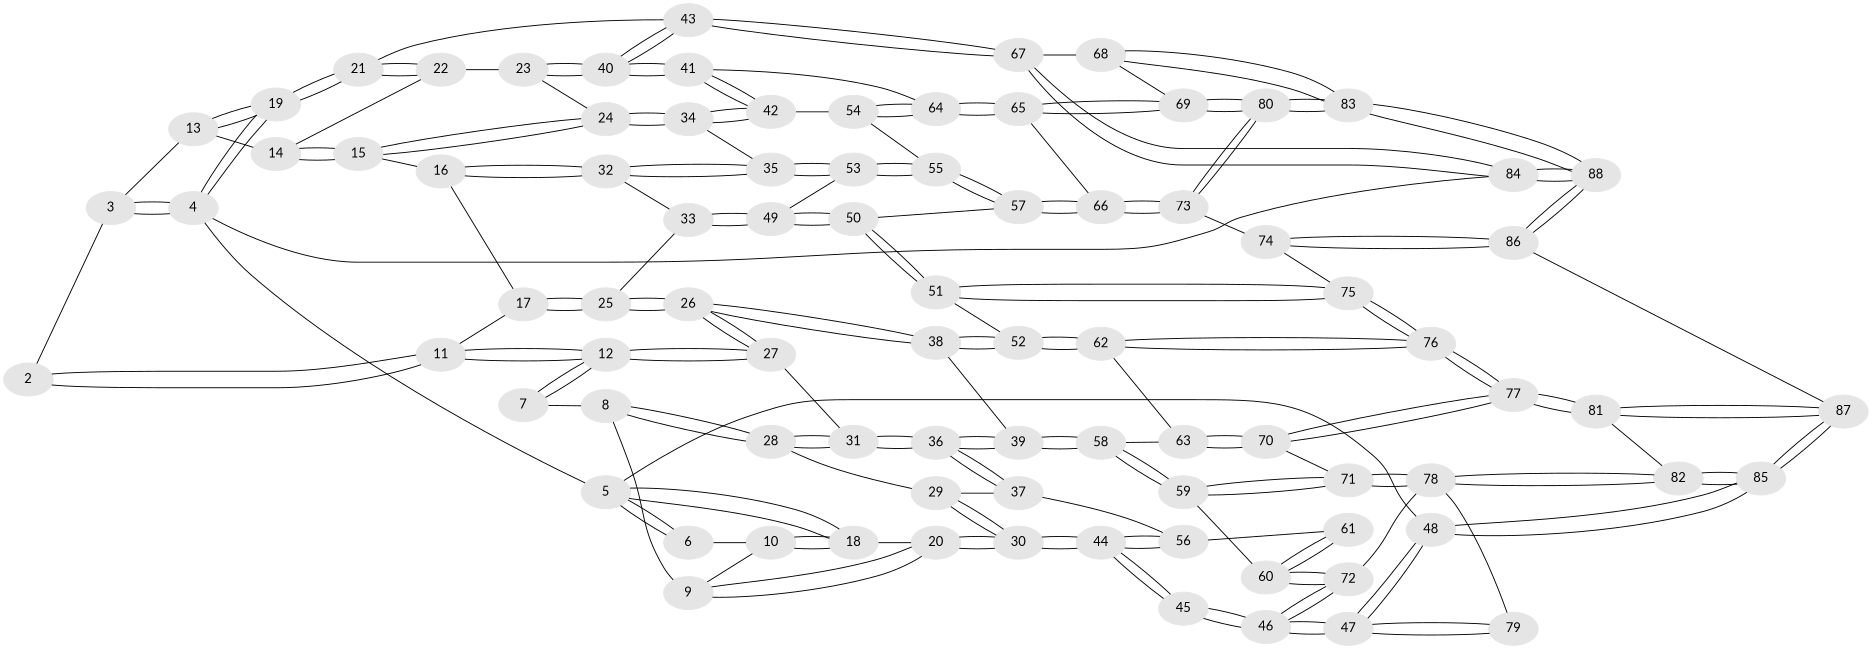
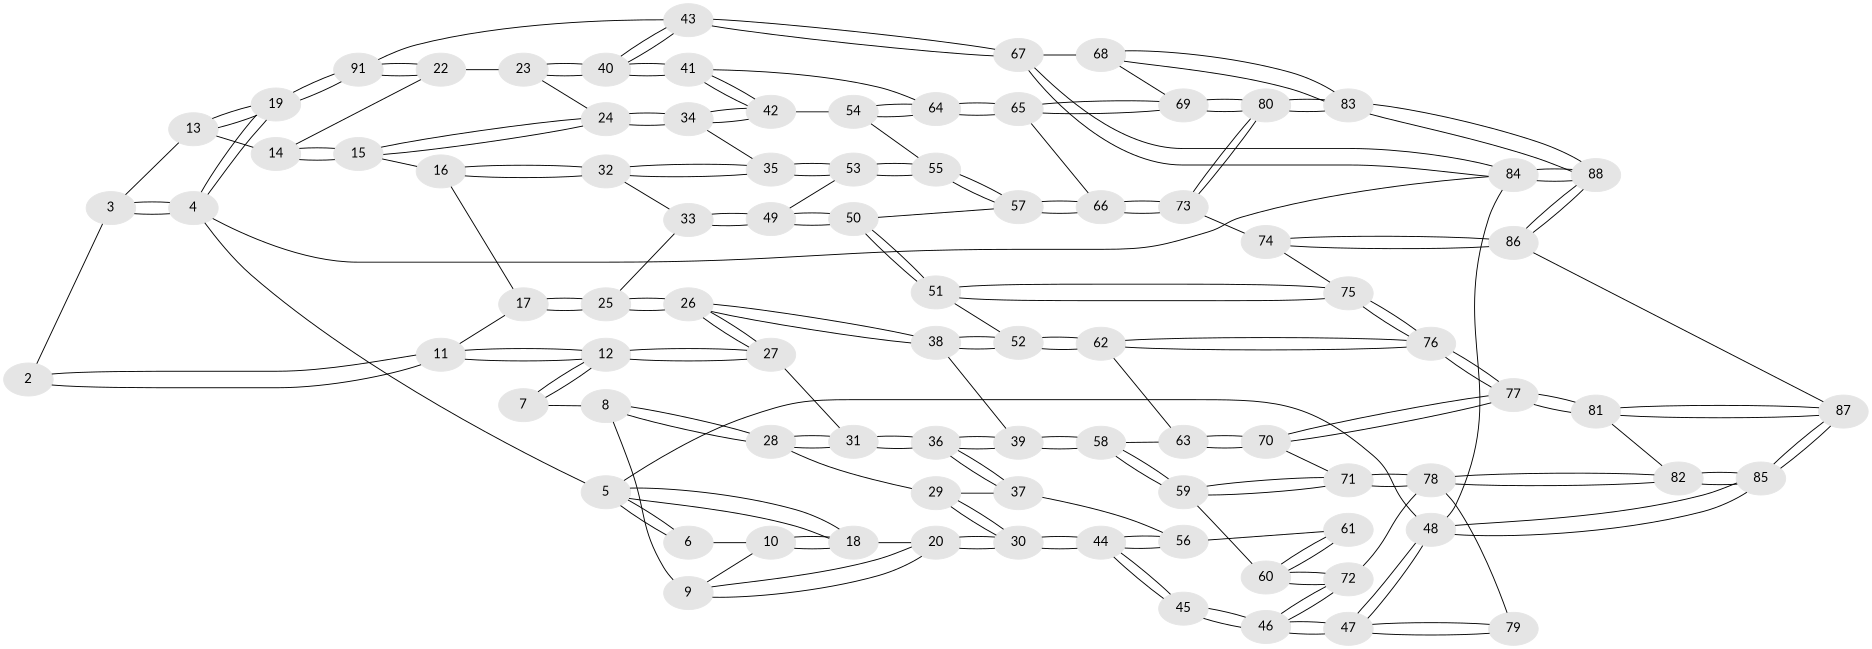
(358, 70) -> (358, 70)
none -> (1477, 354)
